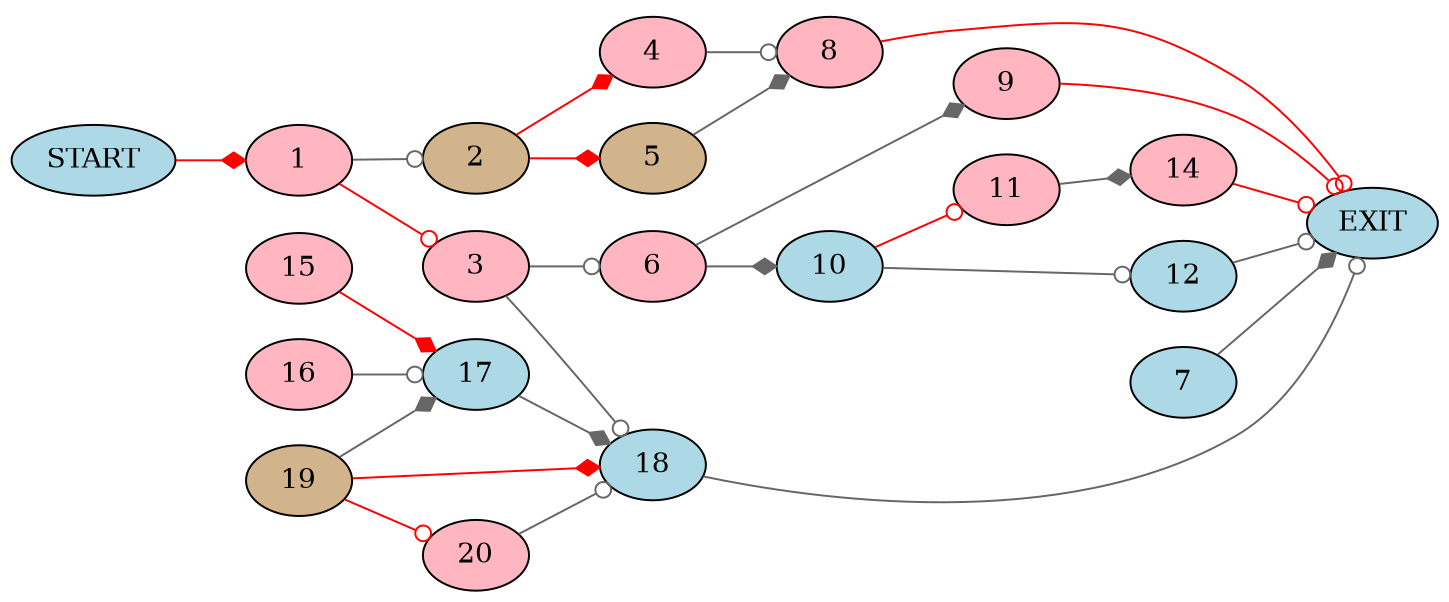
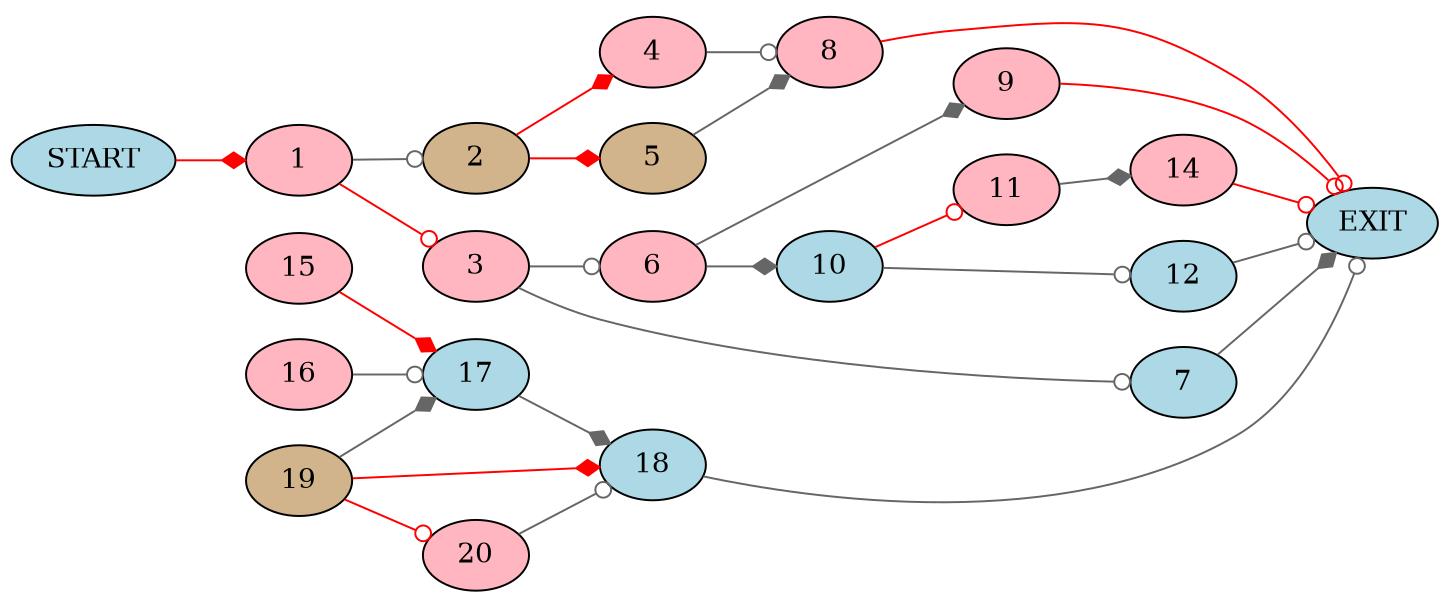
(561, 358) -> (812, 359)
